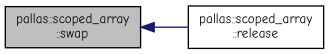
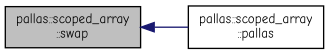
(256, 27) -> (256, 27)
